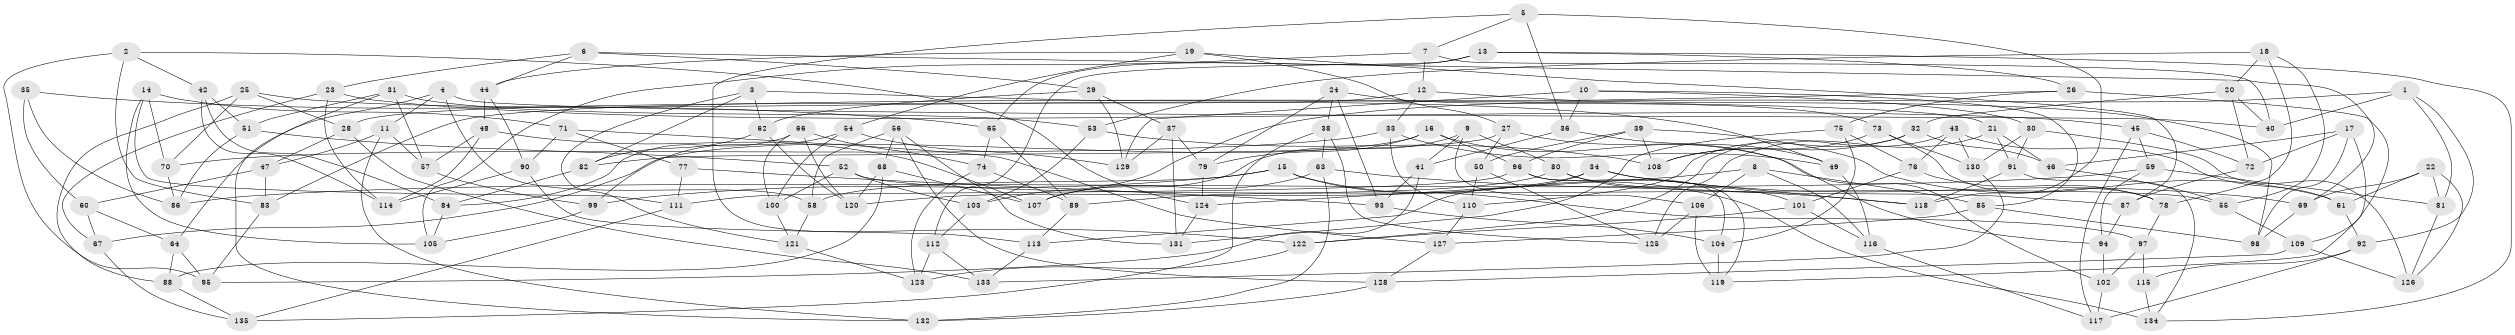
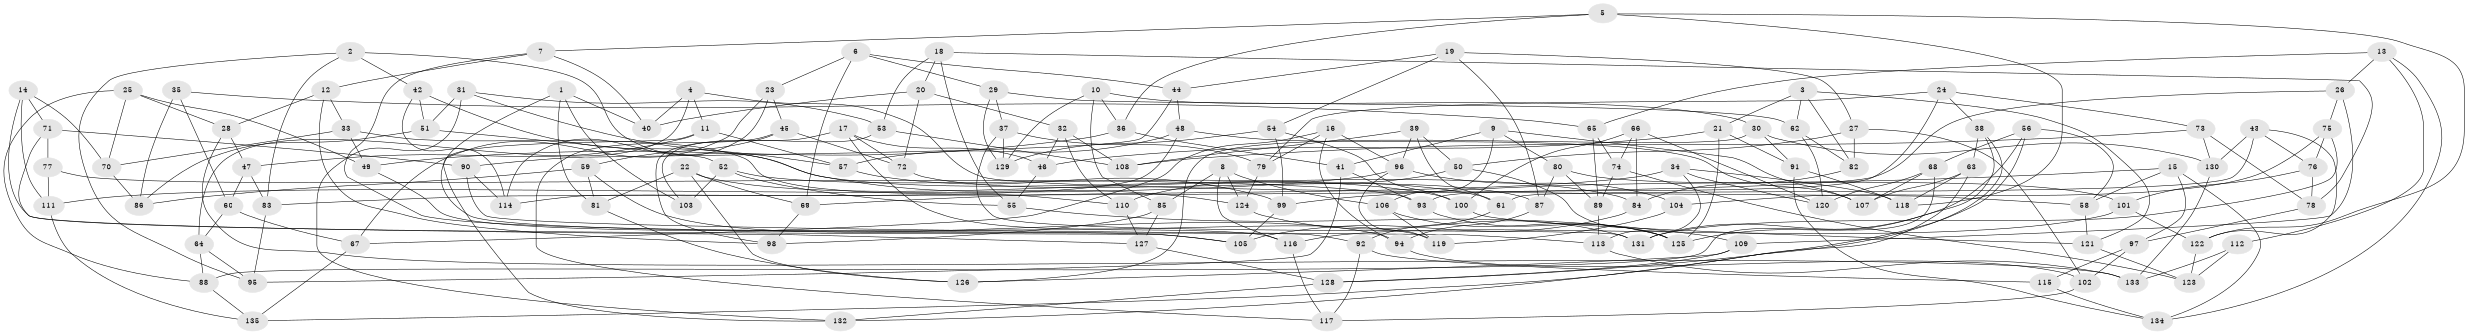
(1518, 221) -> (1550, 225)
(953, 225) -> none
